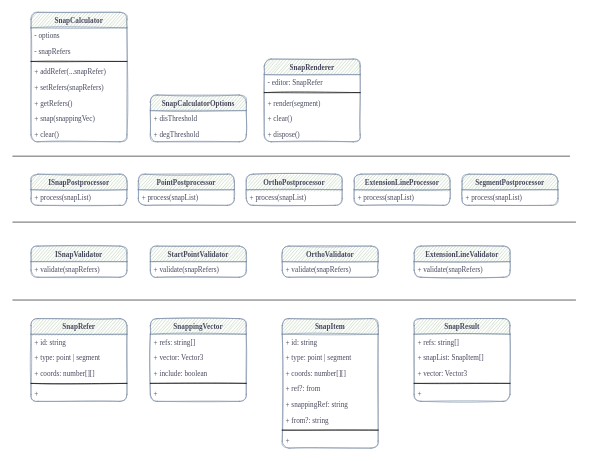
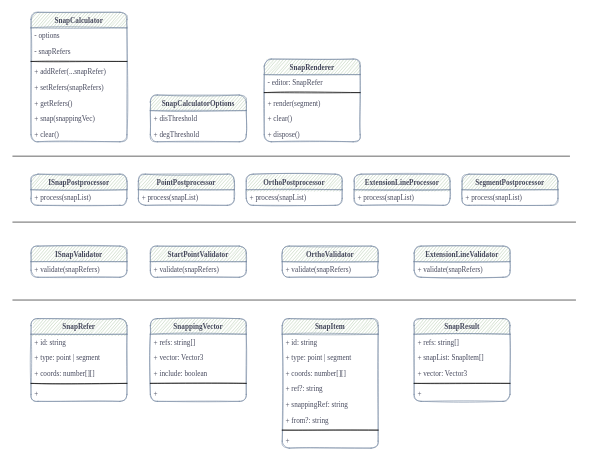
(307, 389) -> (310, 389)
